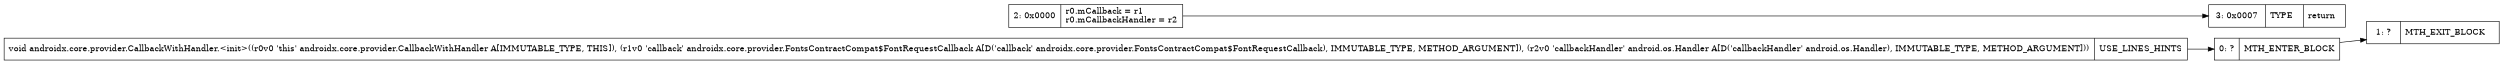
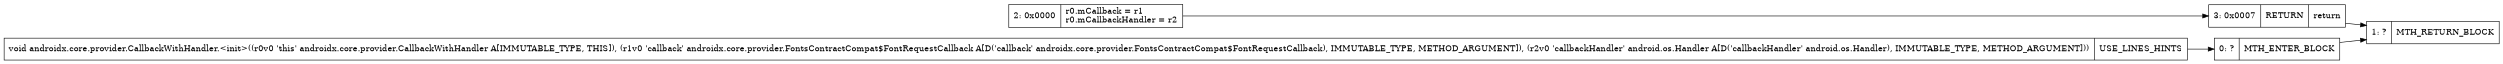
(2282, 16) -> (2285, 16)
none -> (2353, 24)
(2445, 32) -> (2445, 32)
